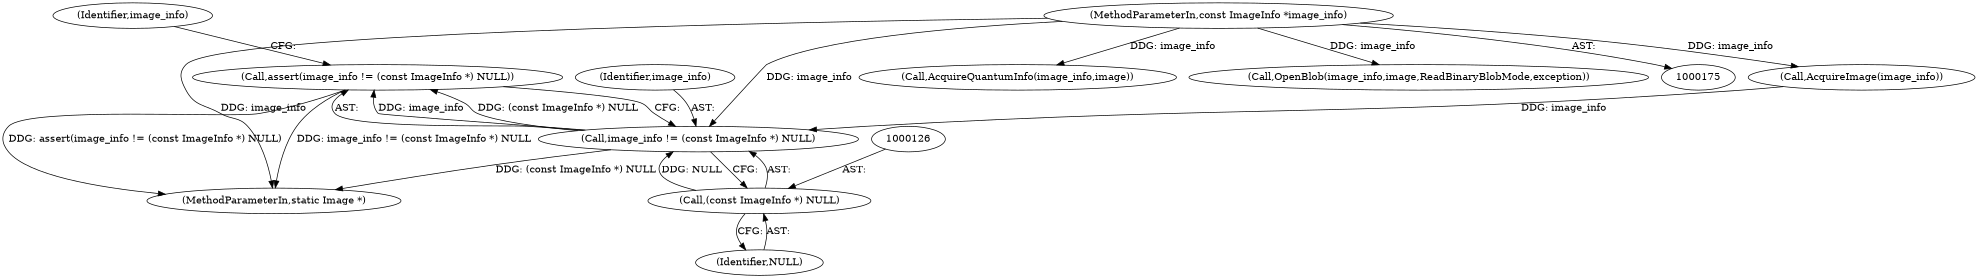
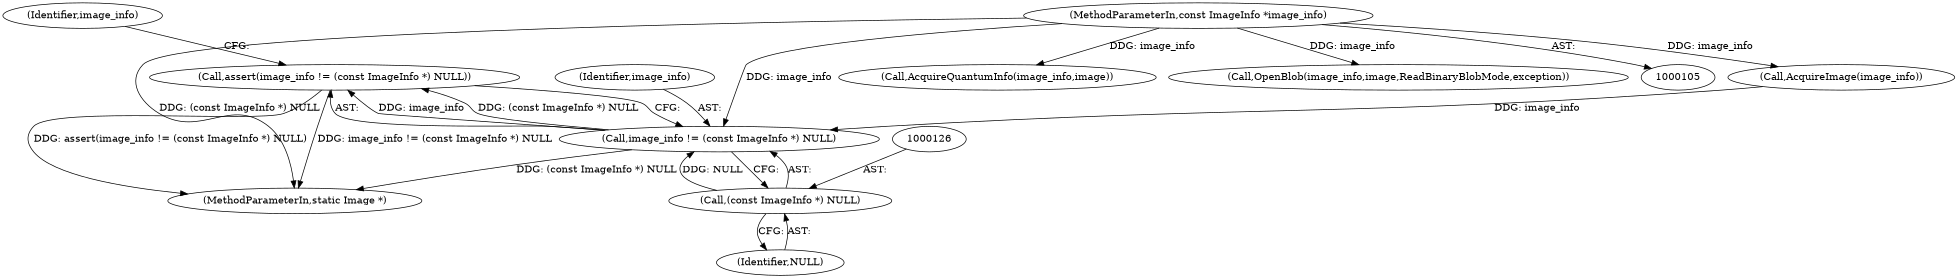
(1698, 77) -> (1678, 77)
(264, 108) -> (239, 108)
